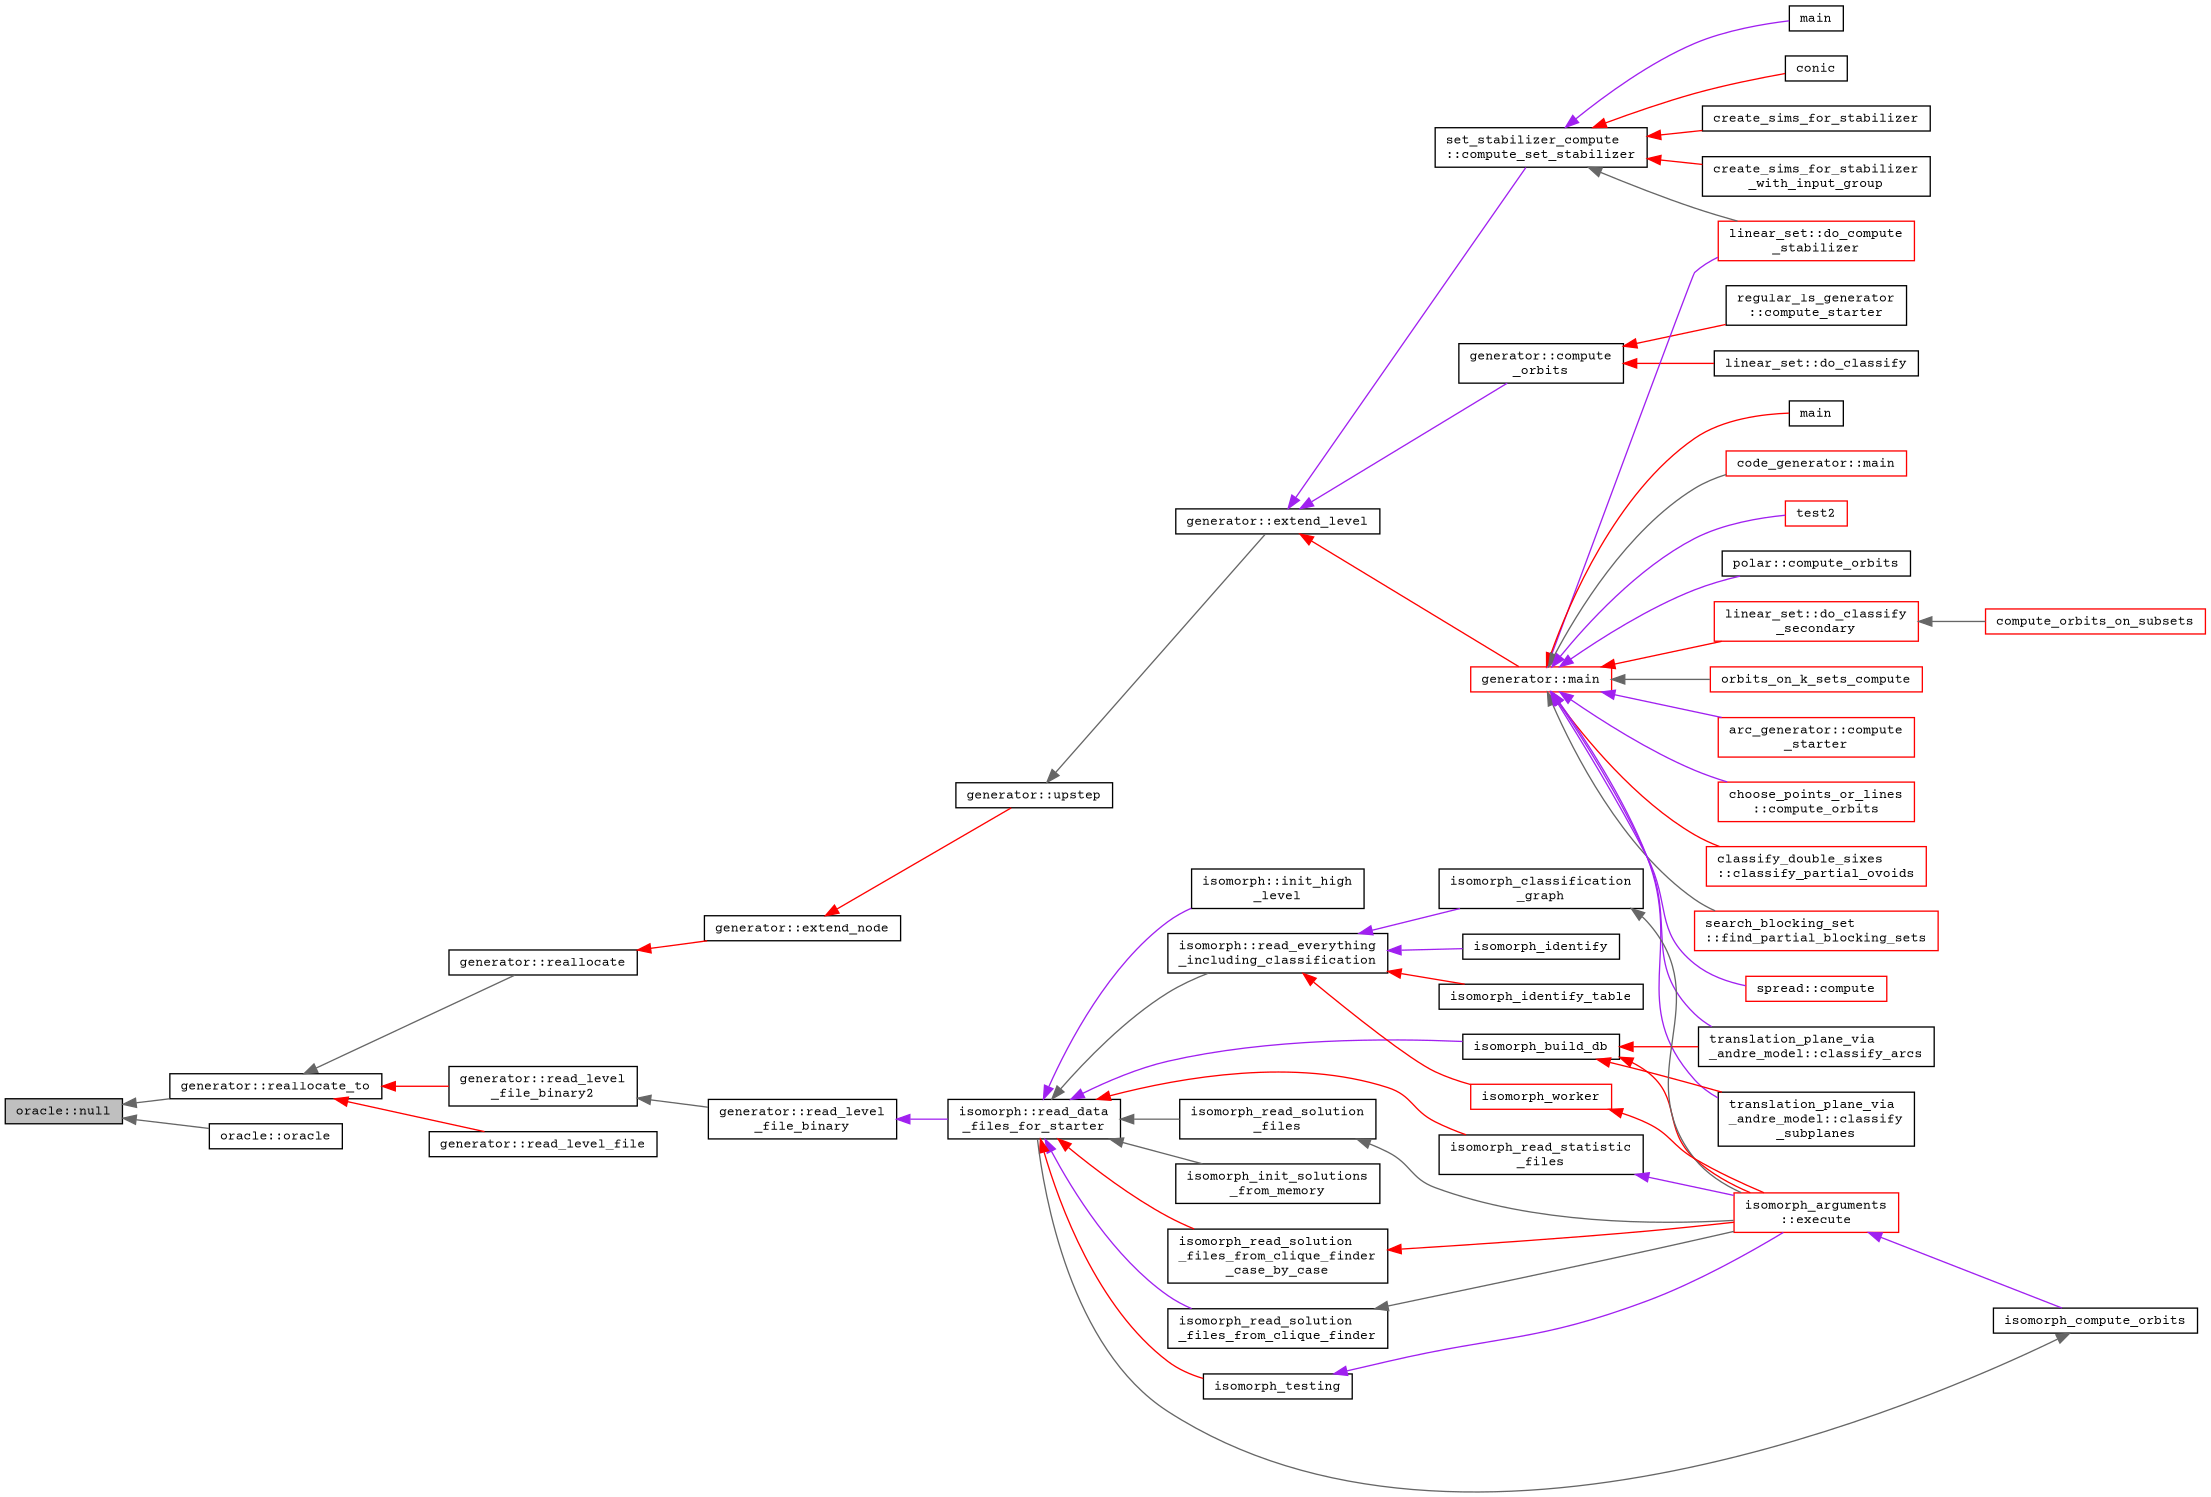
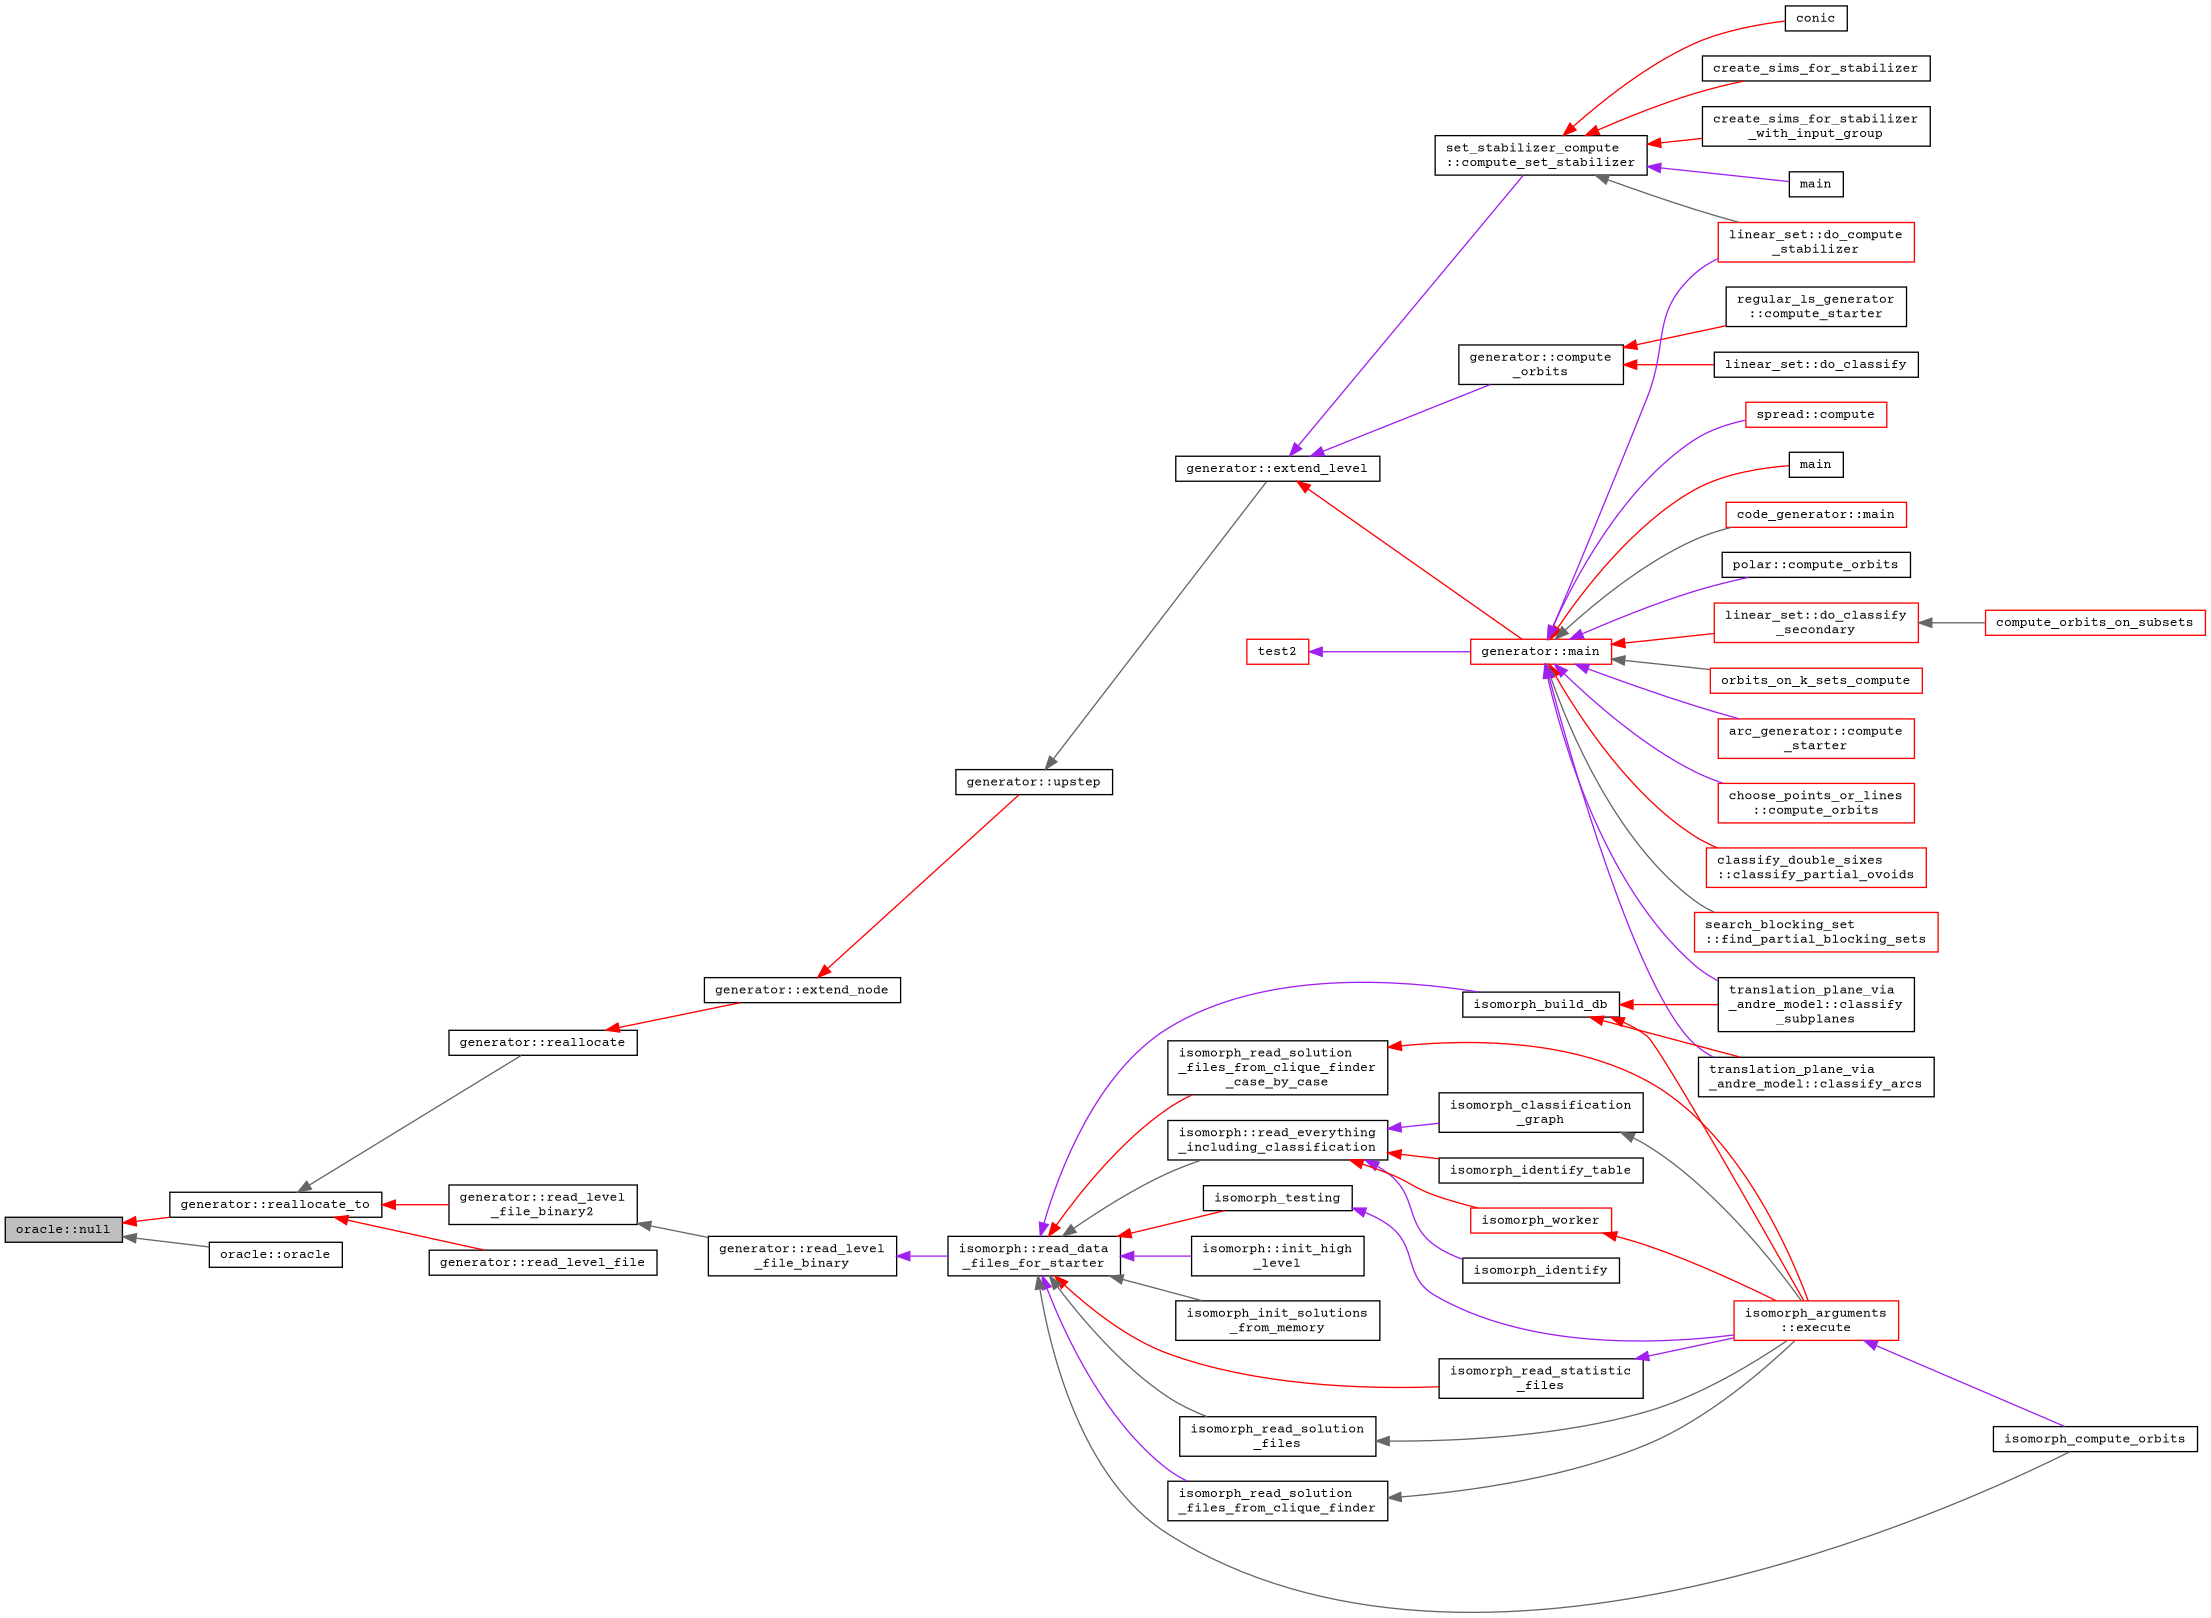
(1658, 561) -> (1396, 652)
(153, 1101) -> (153, 1219)
(1462, 1489) -> (1483, 1610)
